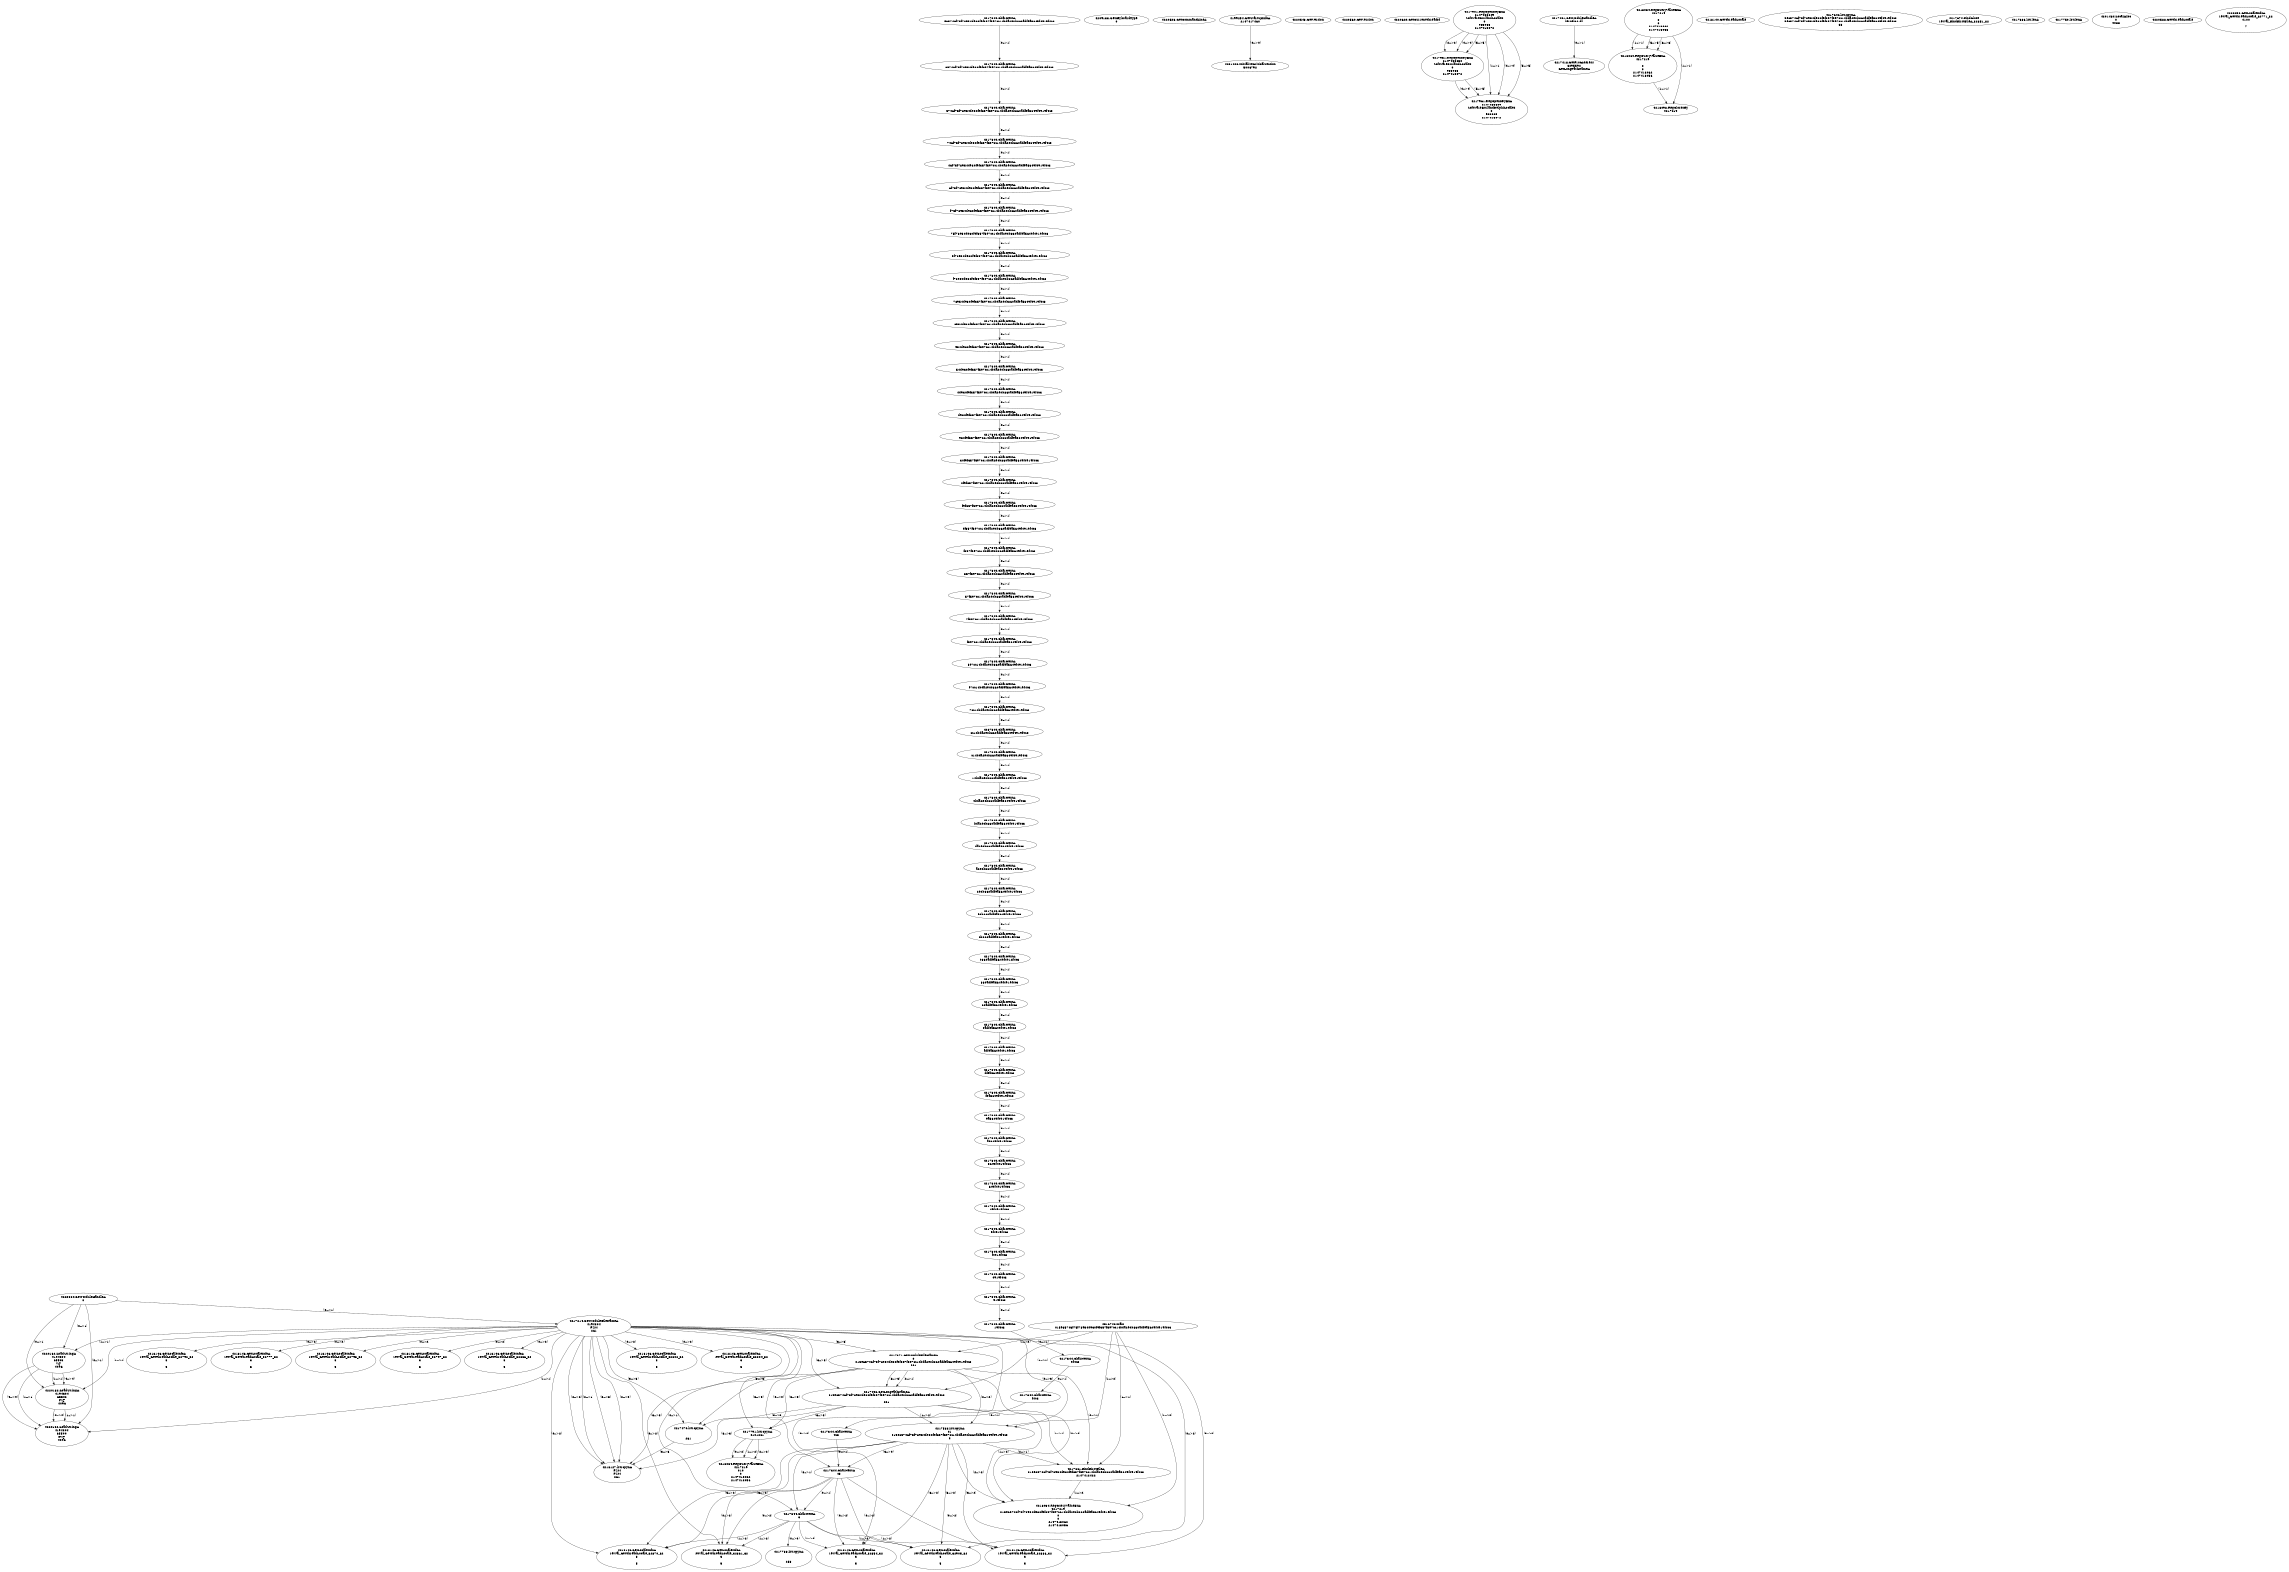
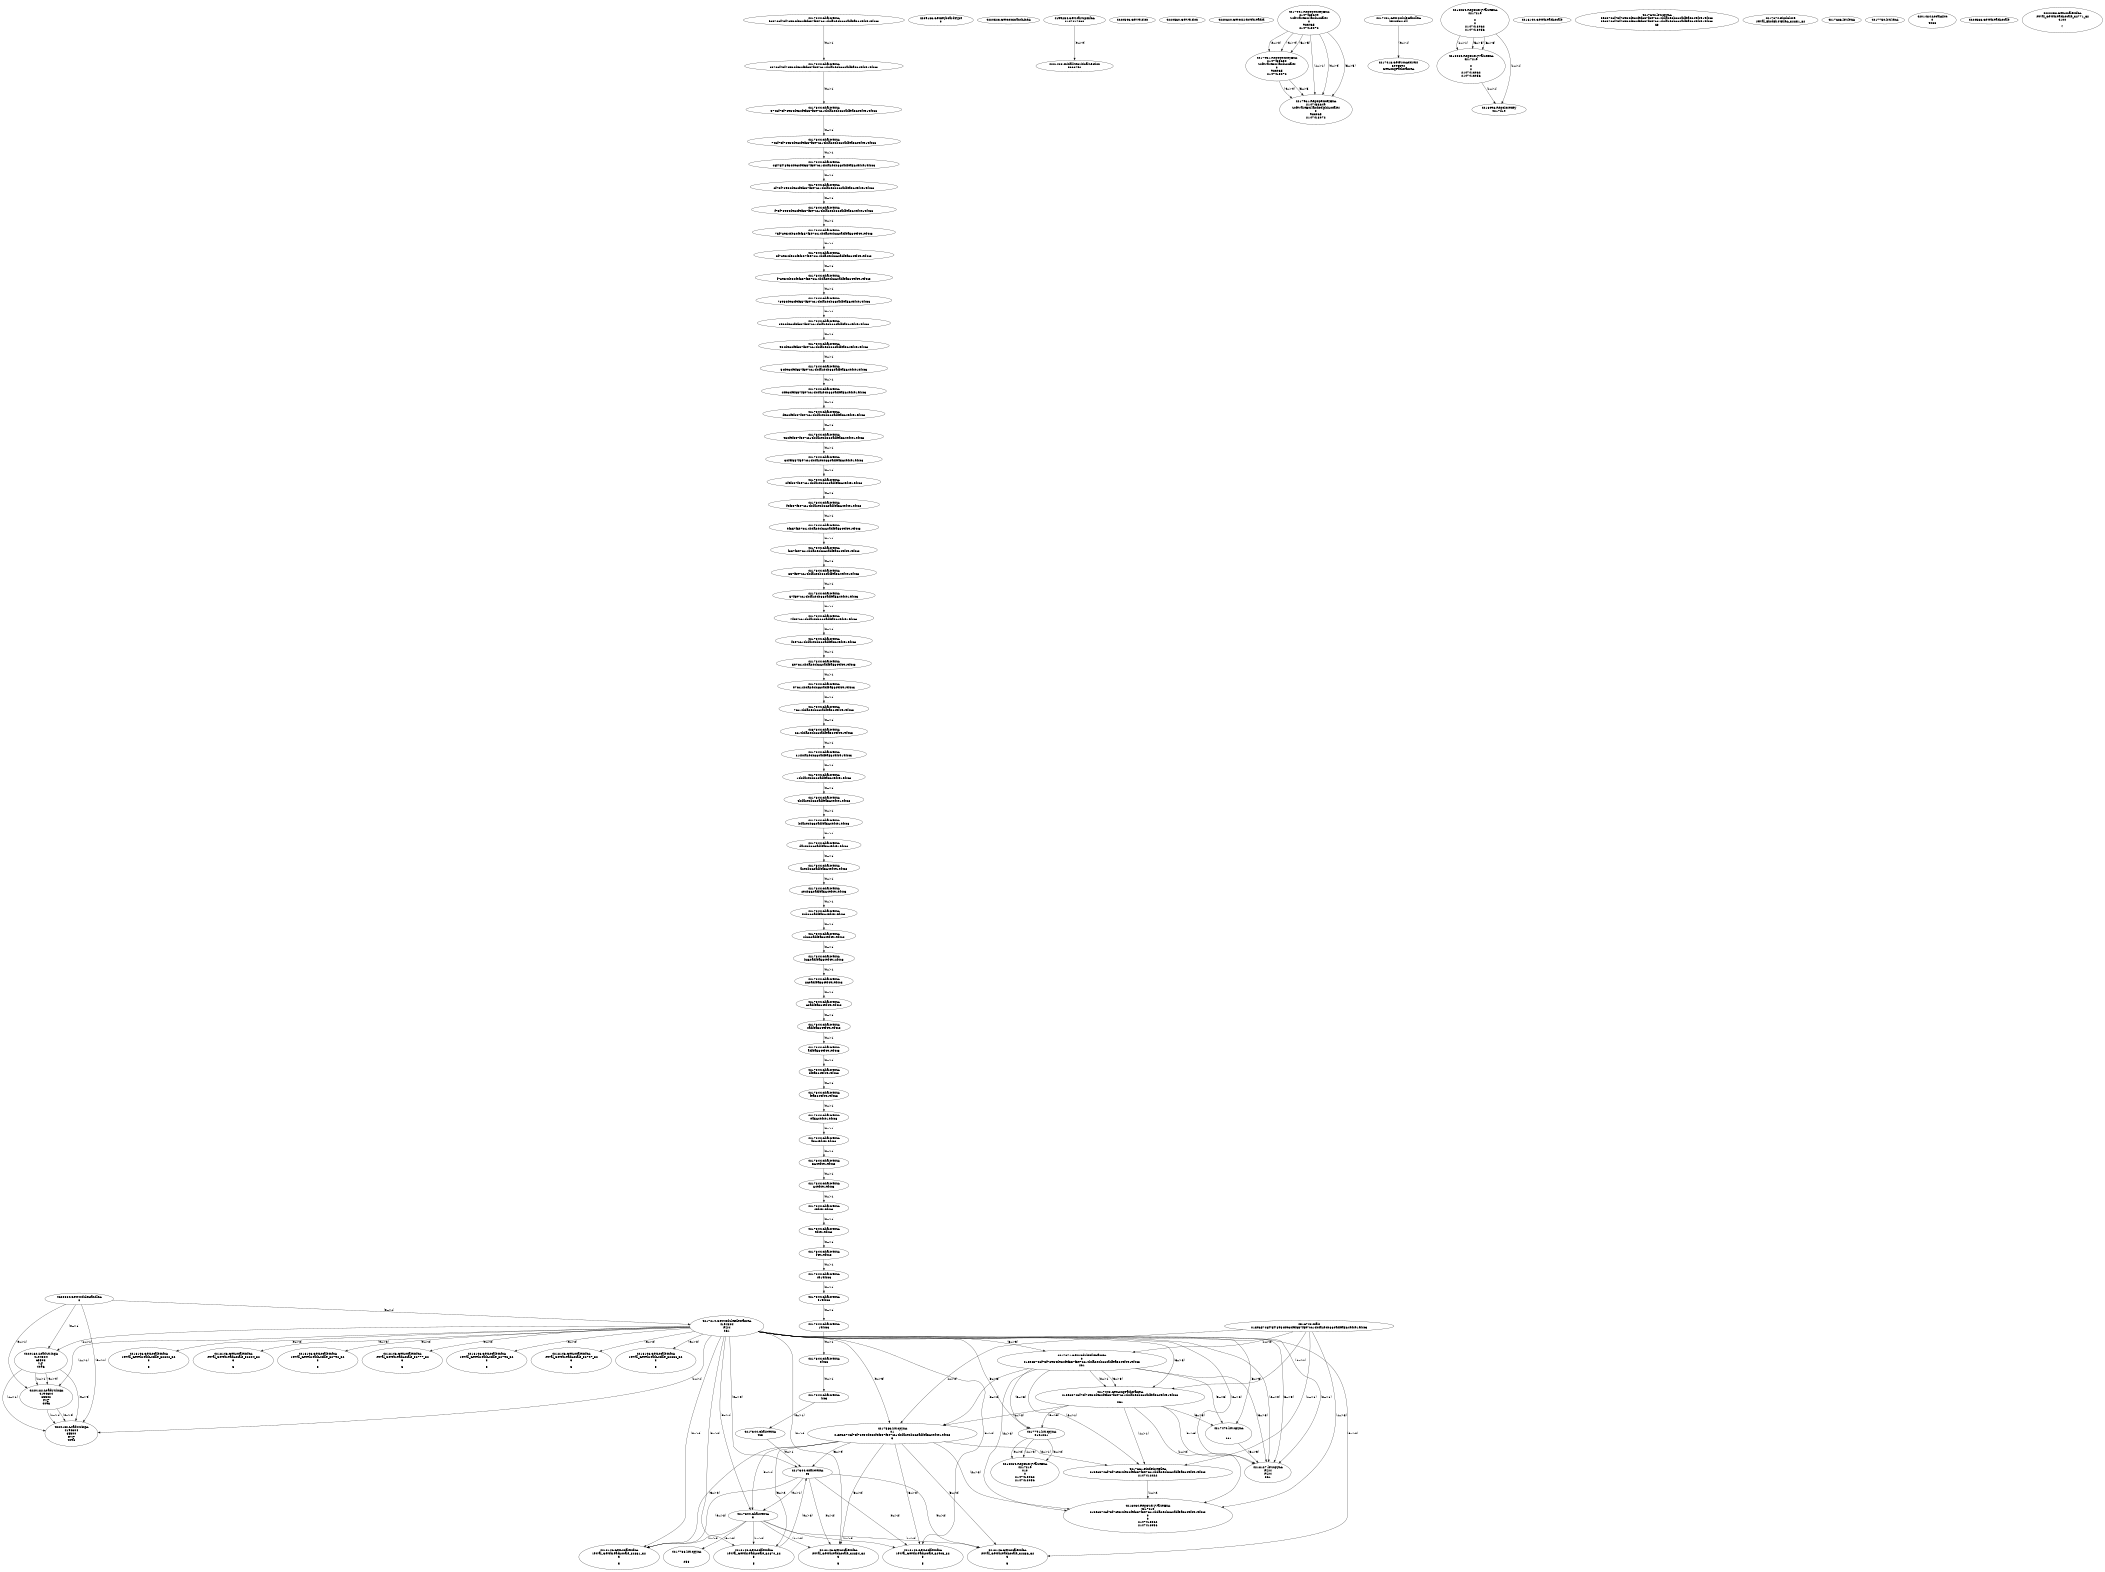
(743, 1494) -> (797, 1516)
